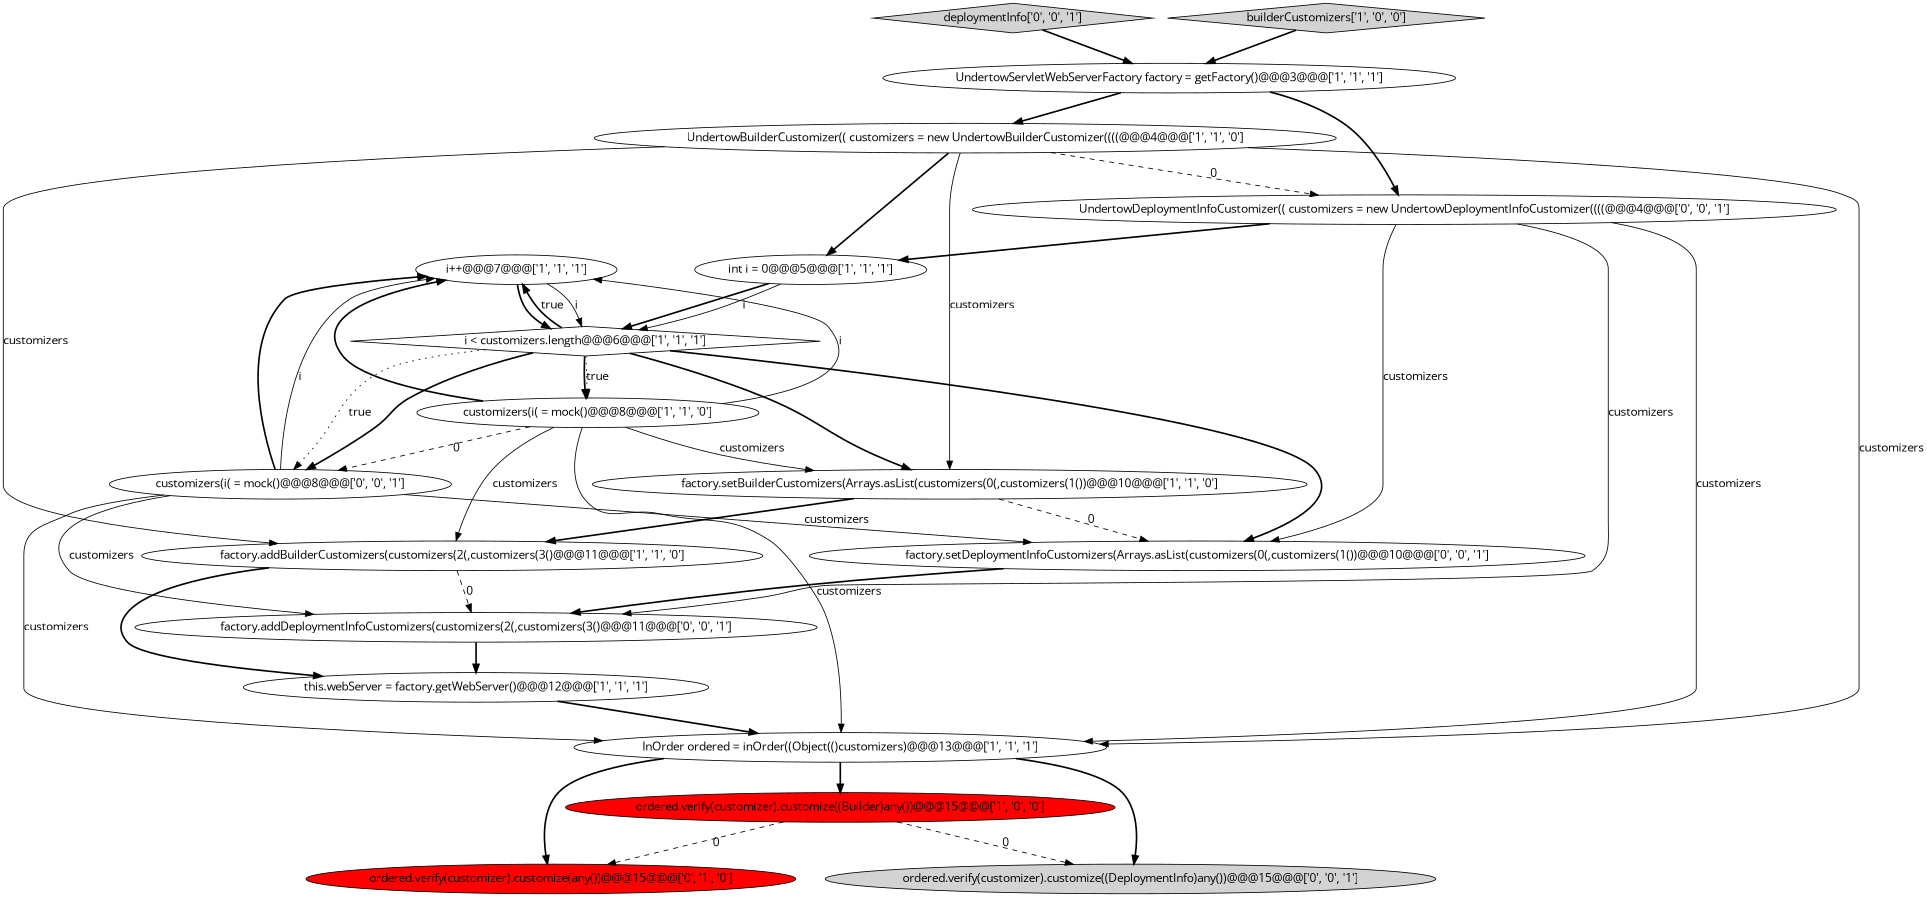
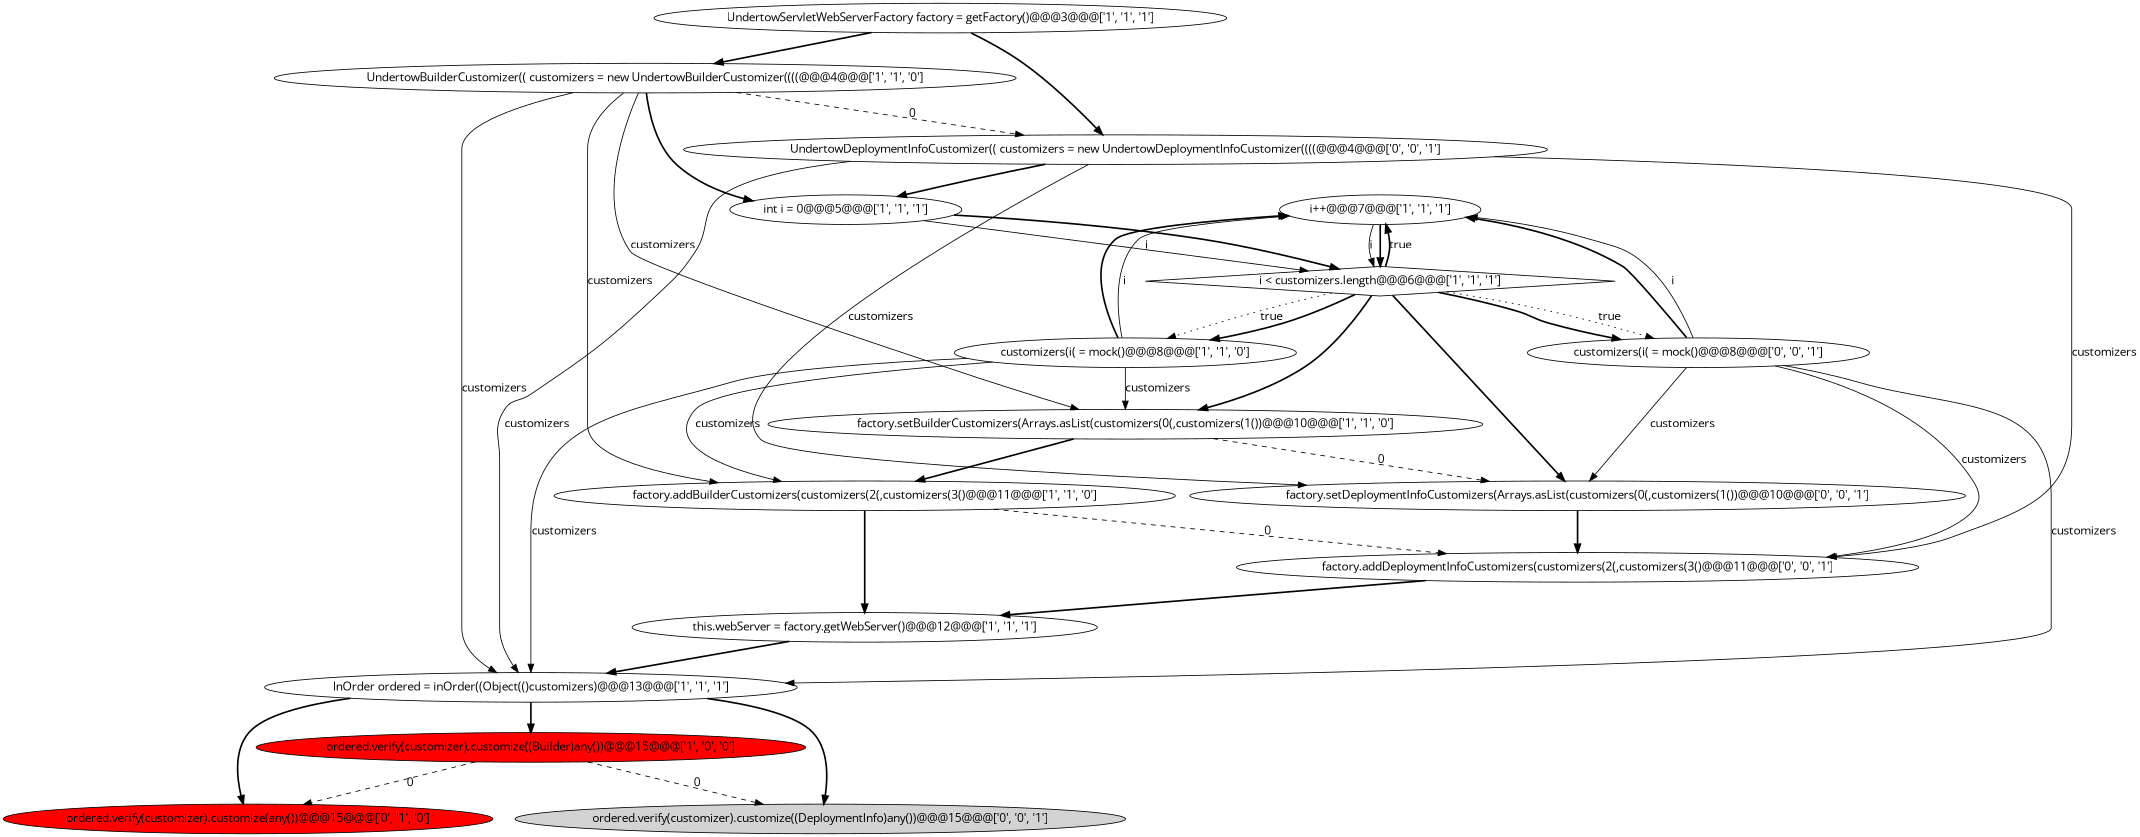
(1013, 18) -> none
(1326, 18) -> none
(438, 448) -> none
